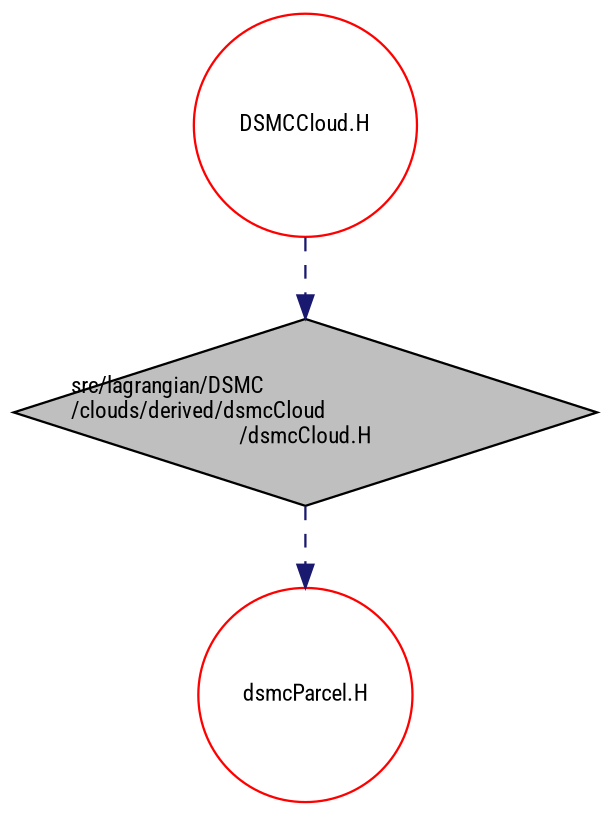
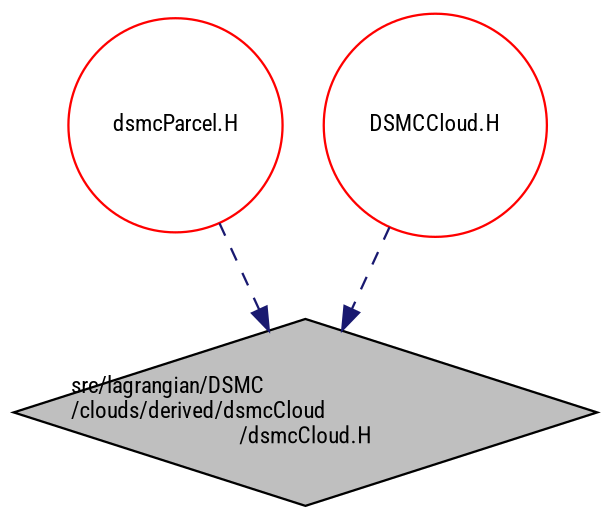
(305, 536) -> (239, 266)
